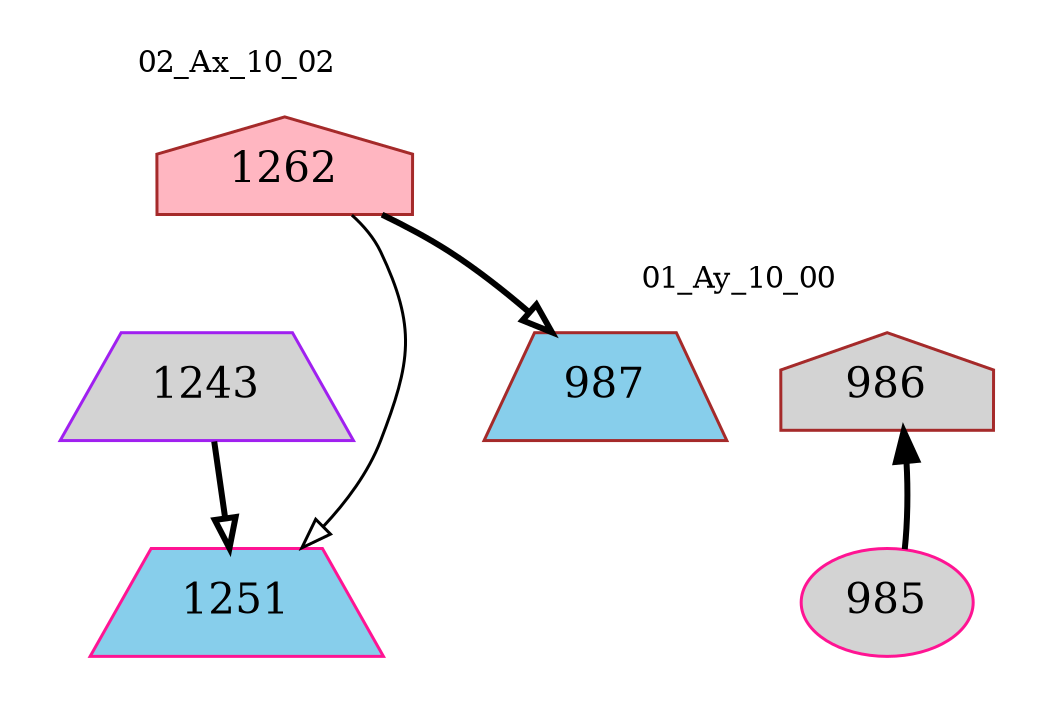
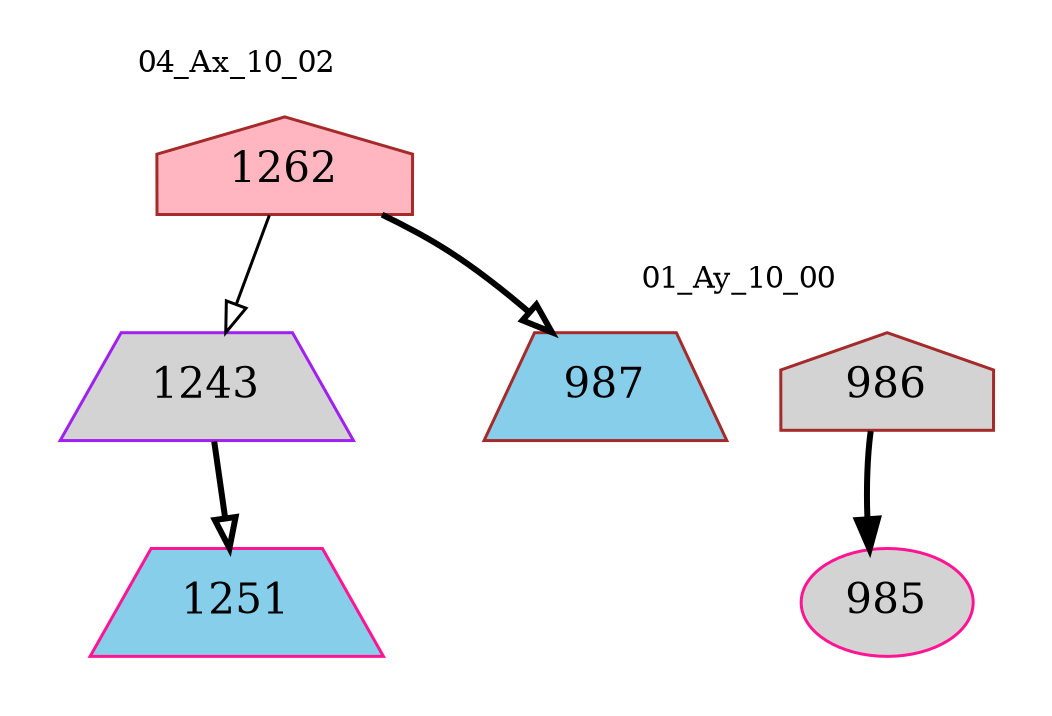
(237, 64) -> (237, 64)
(402, 374) -> (253, 260)
(907, 505) -> (867, 475)
